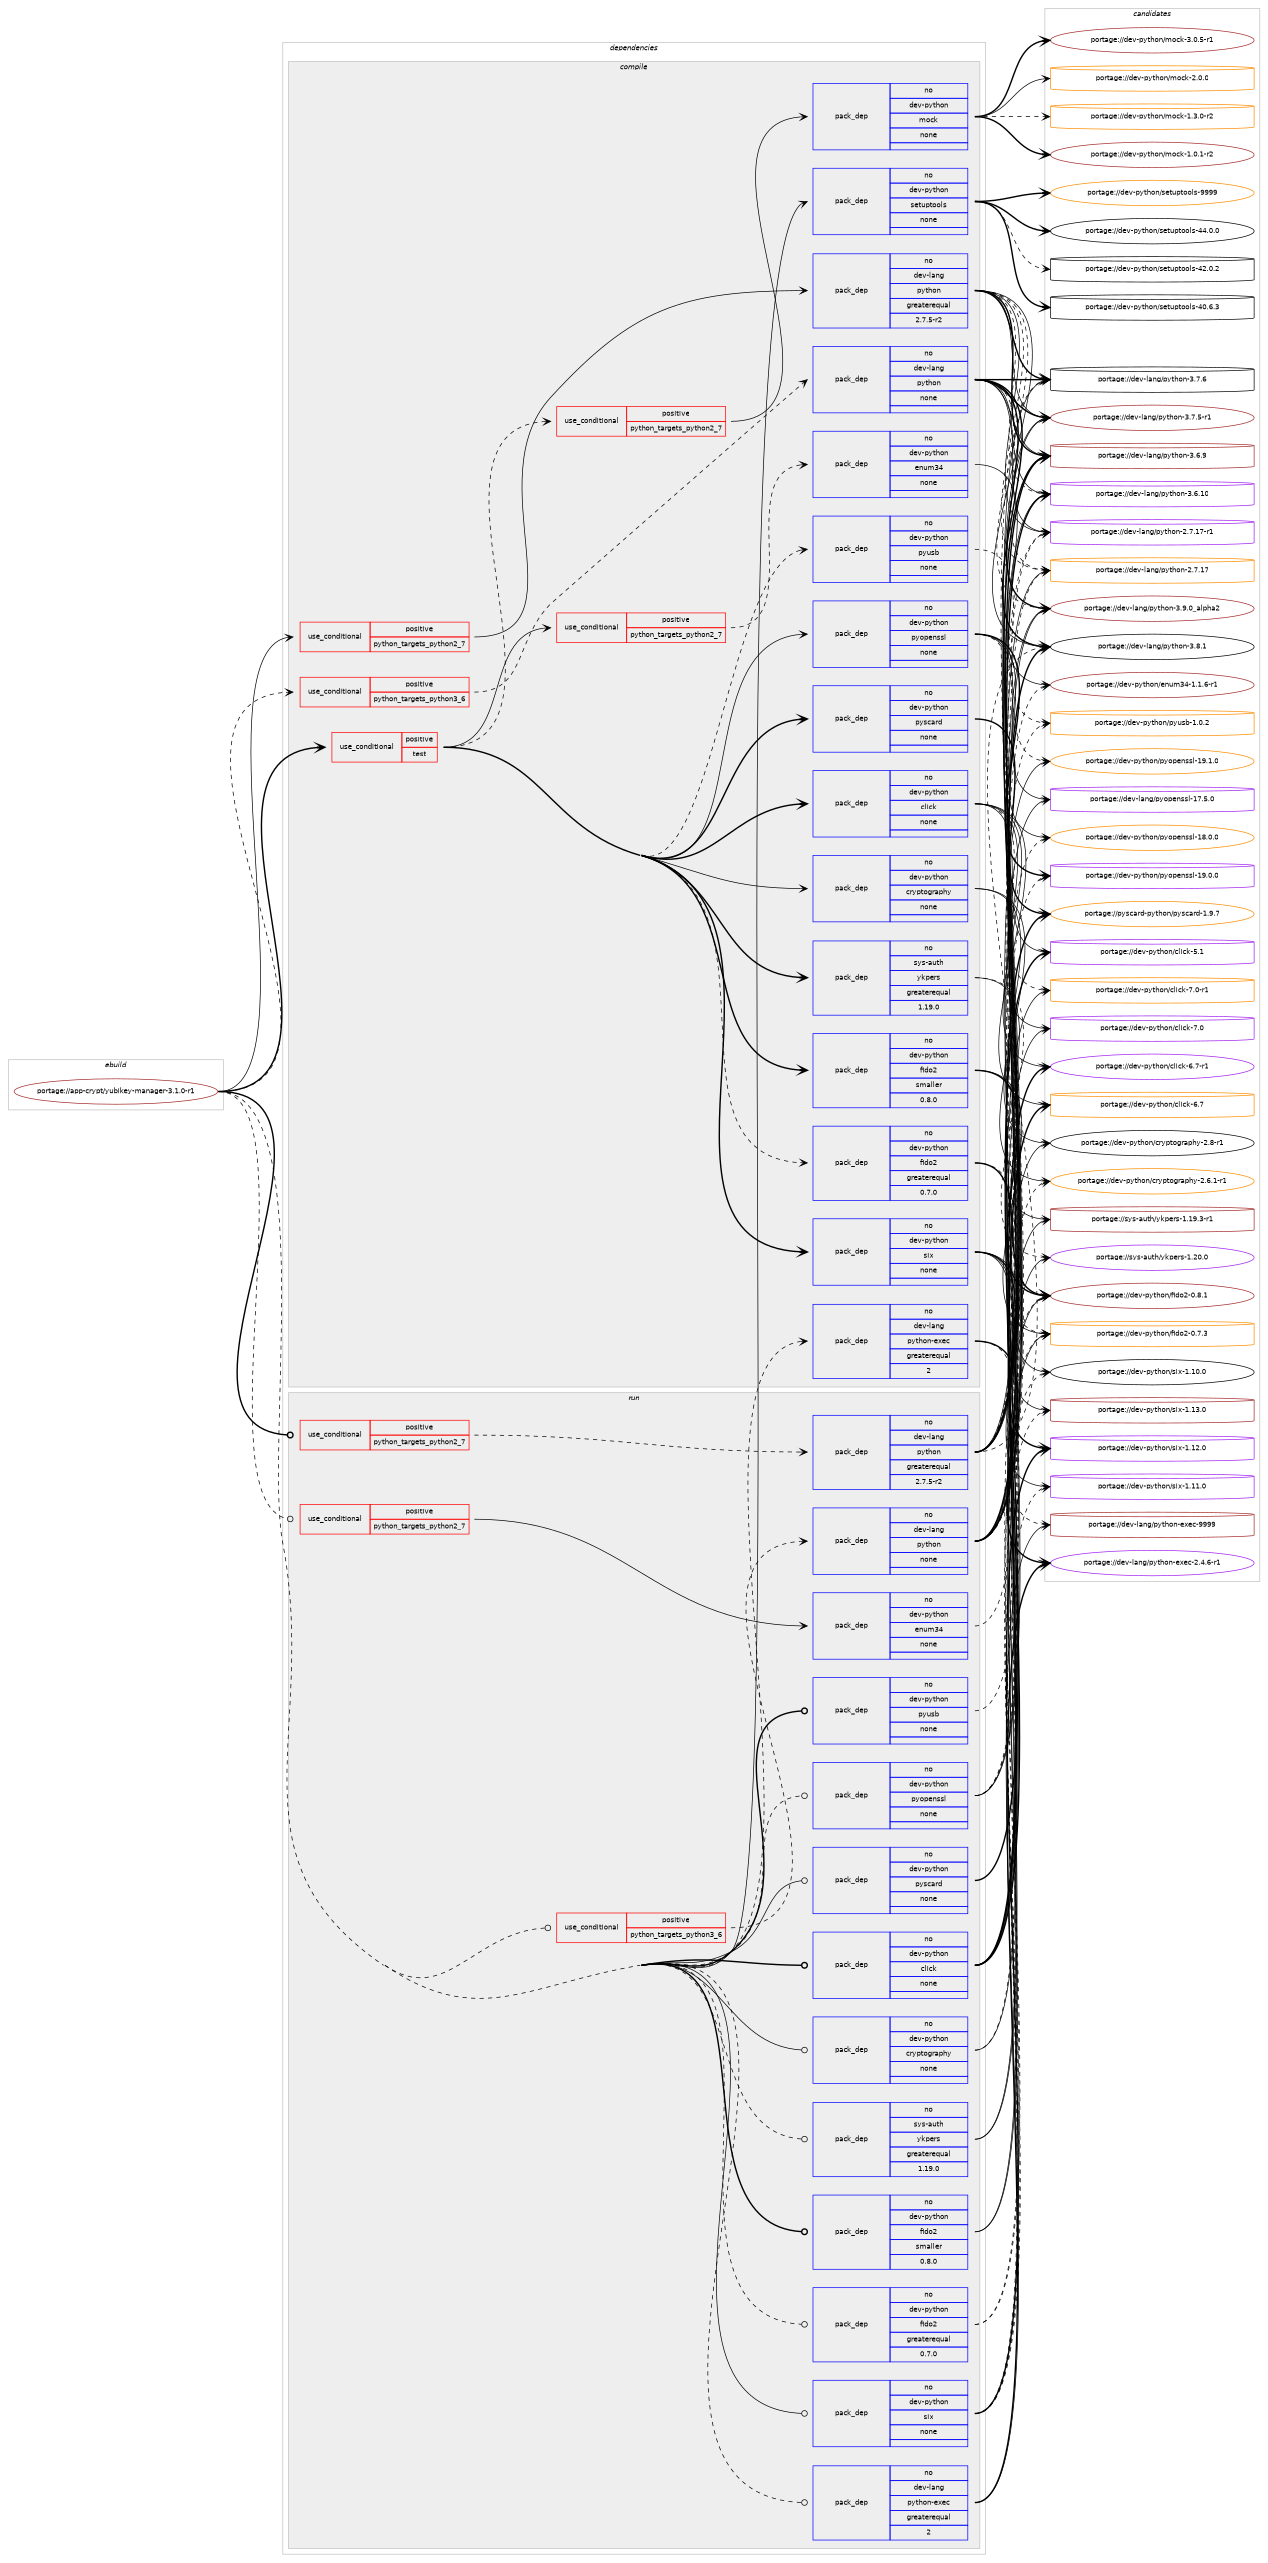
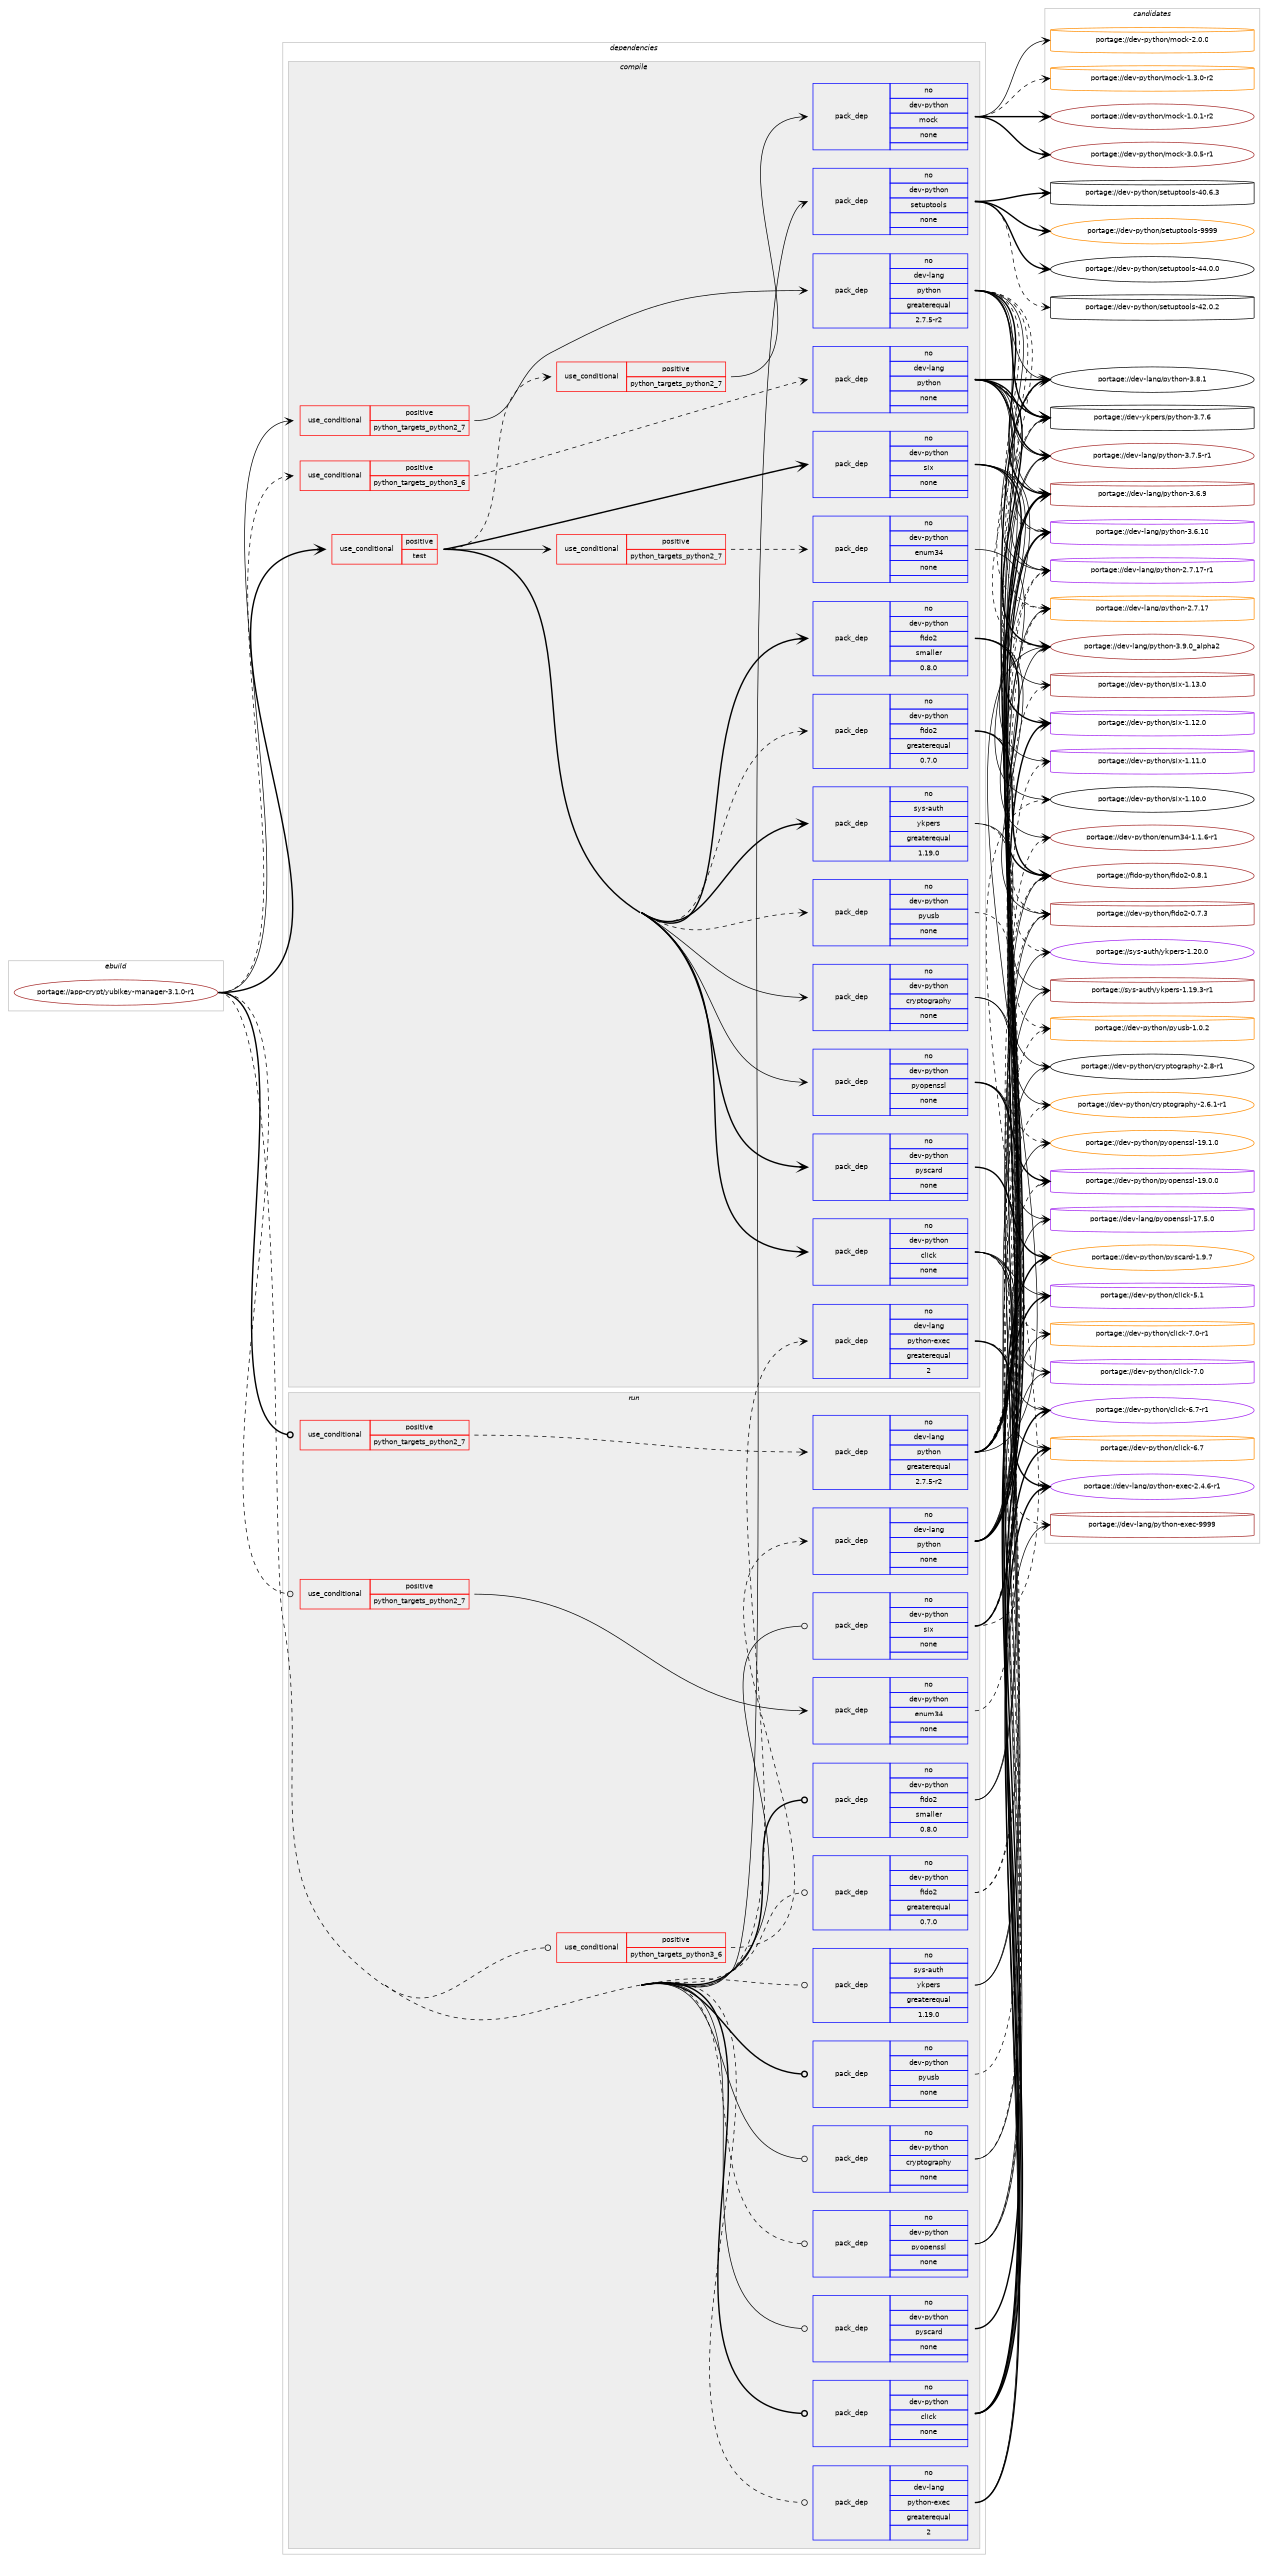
(1152, 380) -> (1152, 418)
(1152, 838) -> none
(1152, 914) -> (1152, 1258)
(1152, 1296) -> (1152, 876)
(1152, 1334) -> (1152, 914)
